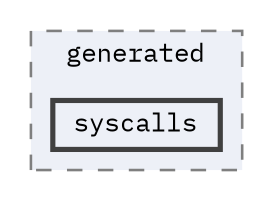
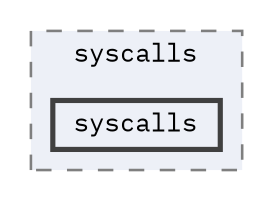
(137, 55) -> (137, 55)
